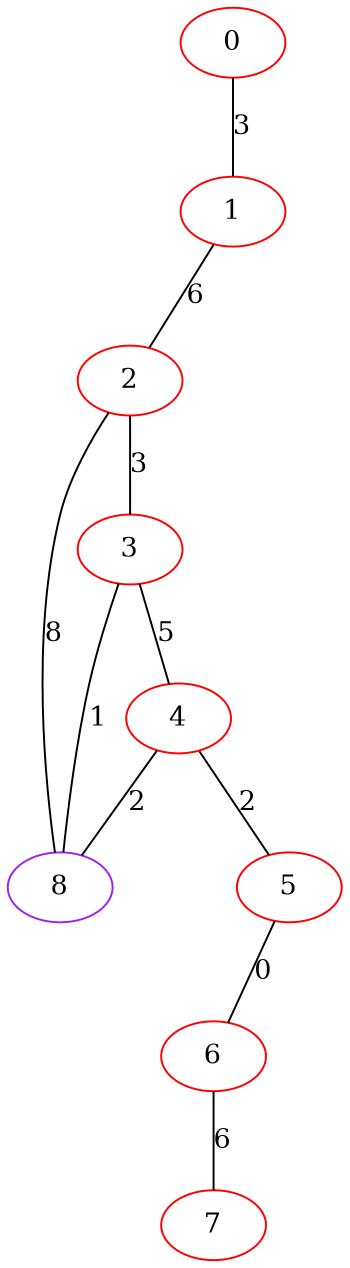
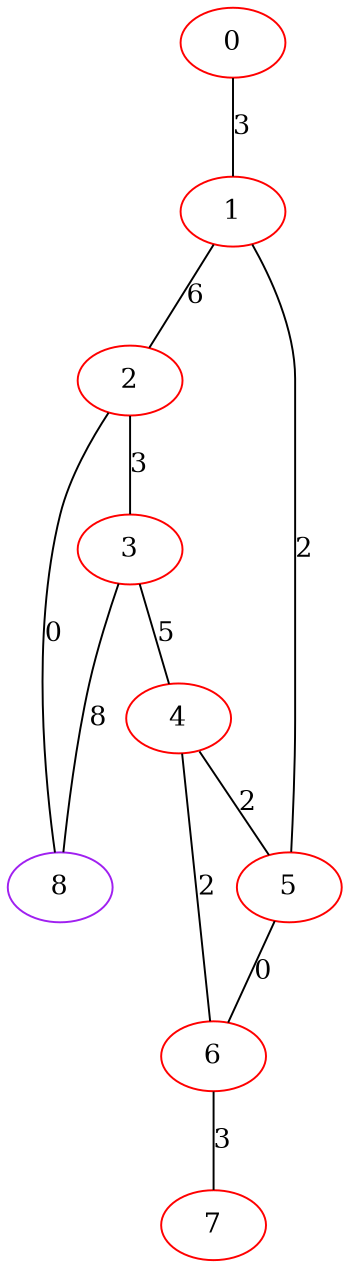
none -> (295, 544)
(54, 634) -> (54, 634)
(99, 718) -> (99, 718)
(119, 803) -> (196, 887)
(223, 1141) -> (223, 1141)
